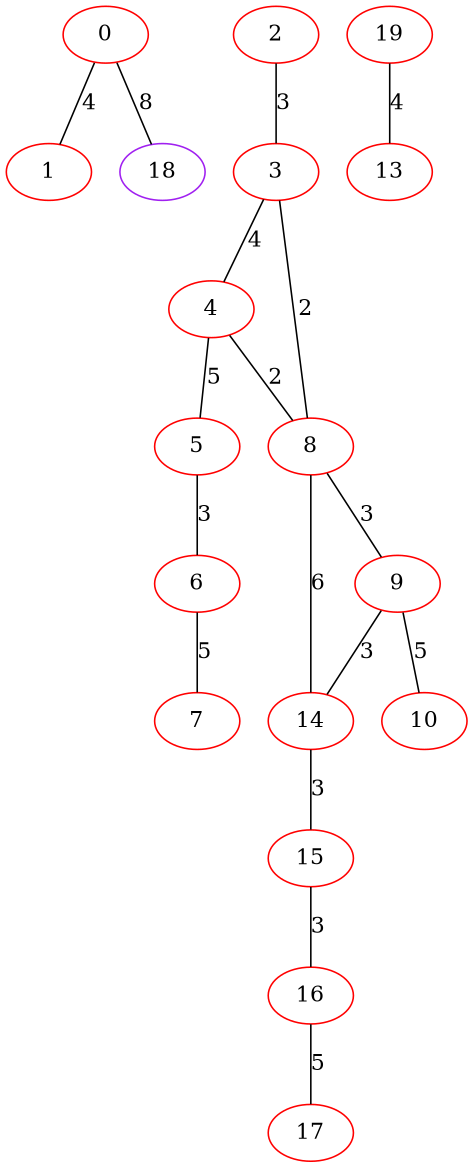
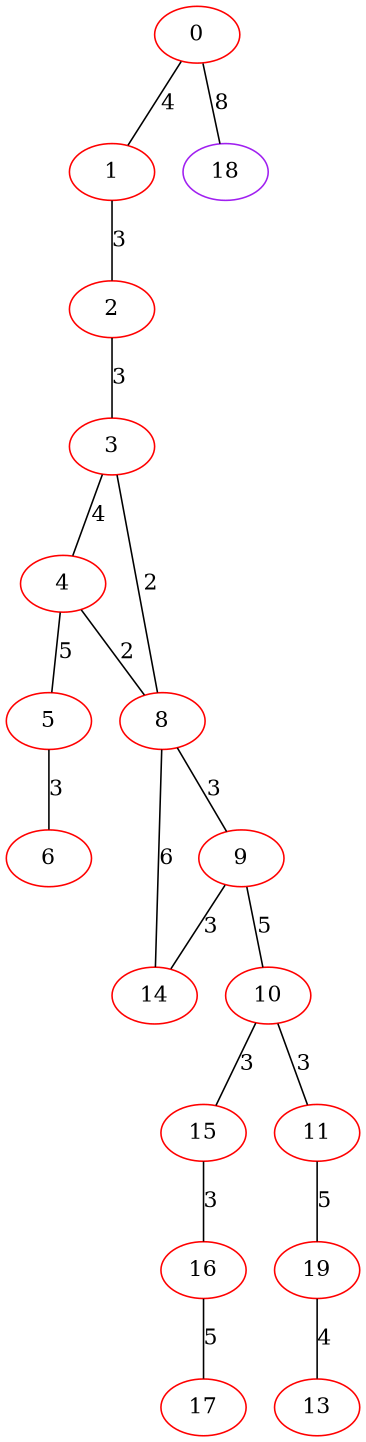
none -> (112, 241)
(197, 721) -> none
(311, 790) -> (236, 1064)
none -> (317, 1133)
